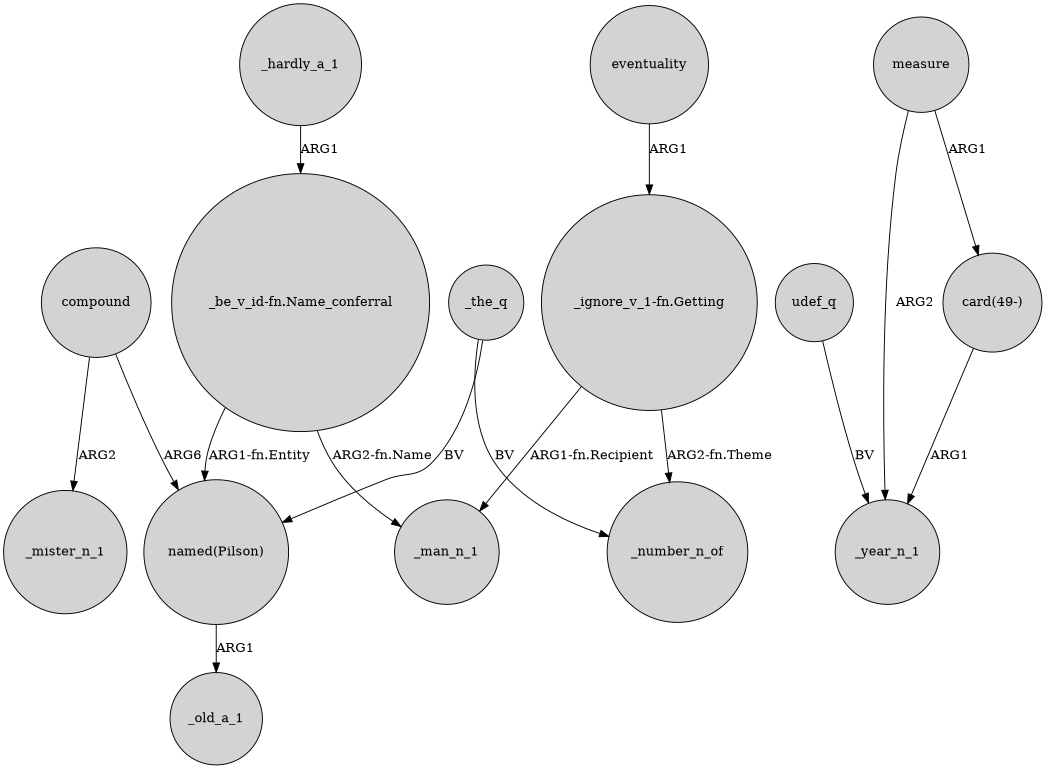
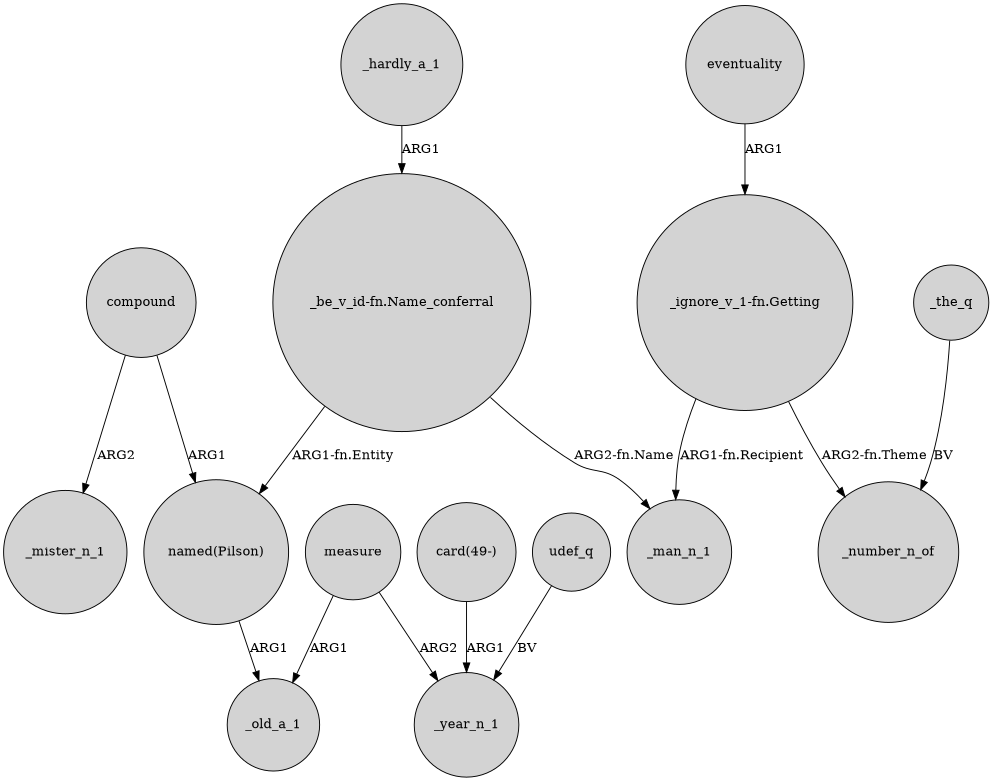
(955, 178) -> (315, 635)
(183, 456) -> (207, 456)
(425, 468) -> none
